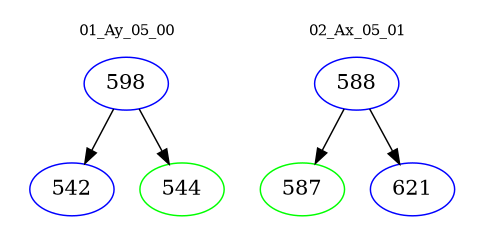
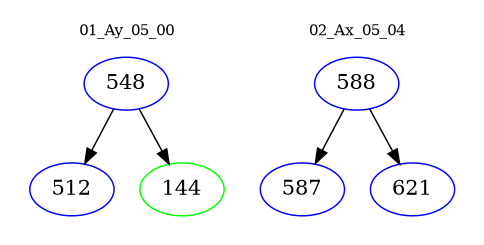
(357, 32) -> (357, 32)
(126, 84) -> (126, 84)
(72, 189) -> (72, 189)
(182, 189) -> (182, 189)
(302, 189) -> (302, 189)
